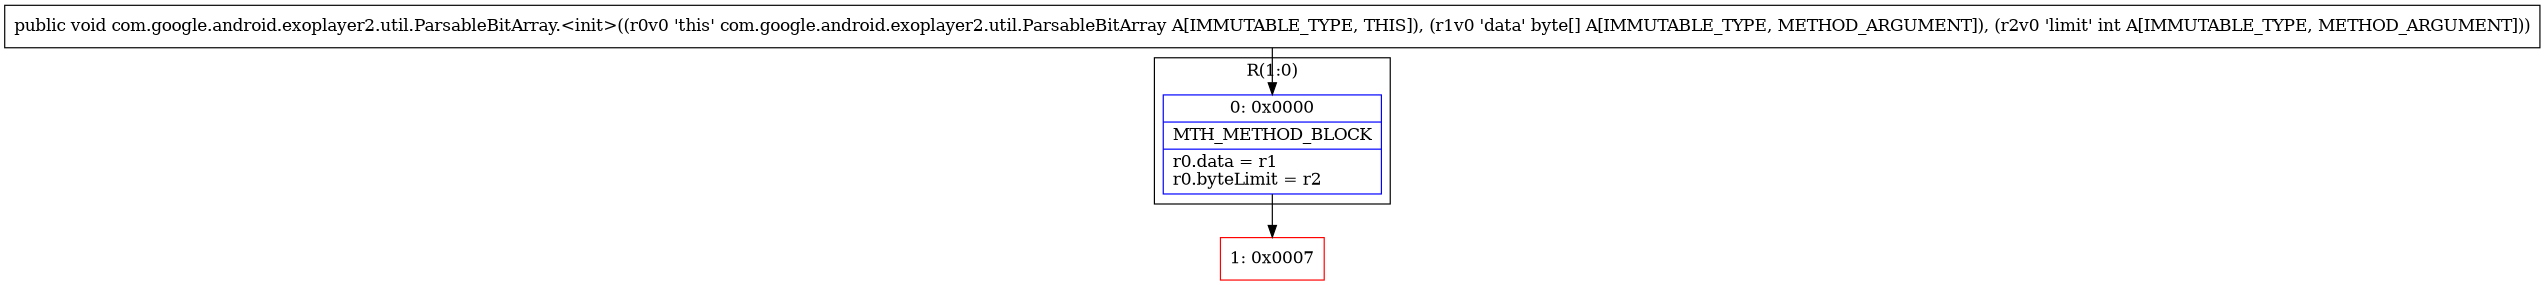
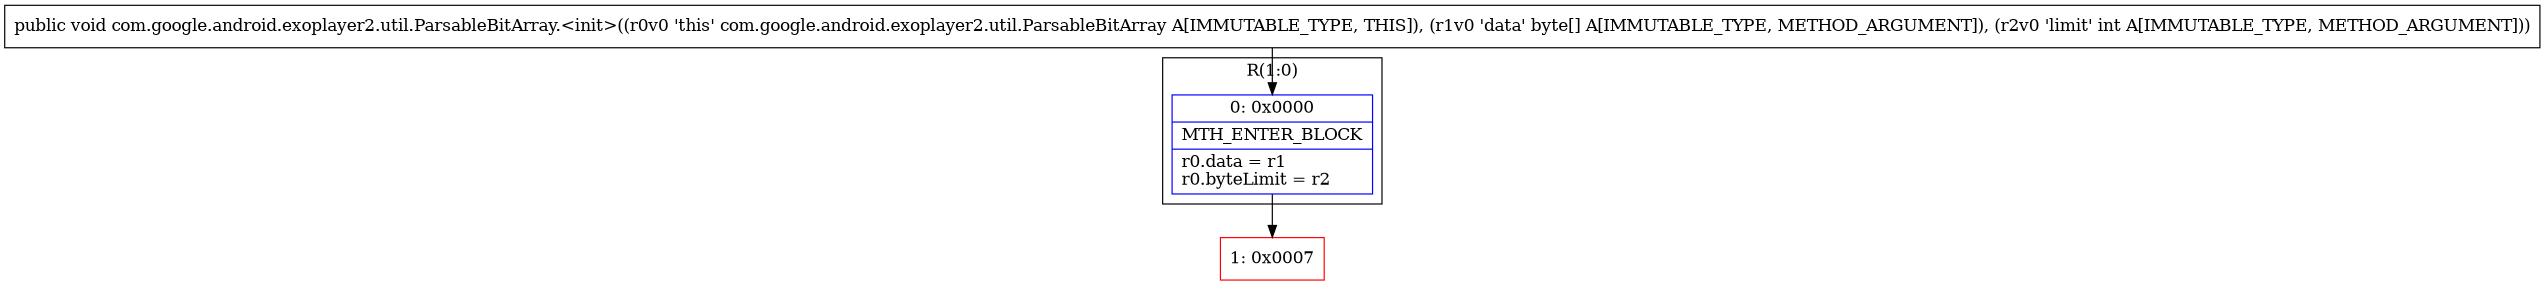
(1272, 135) -> (1272, 135)
